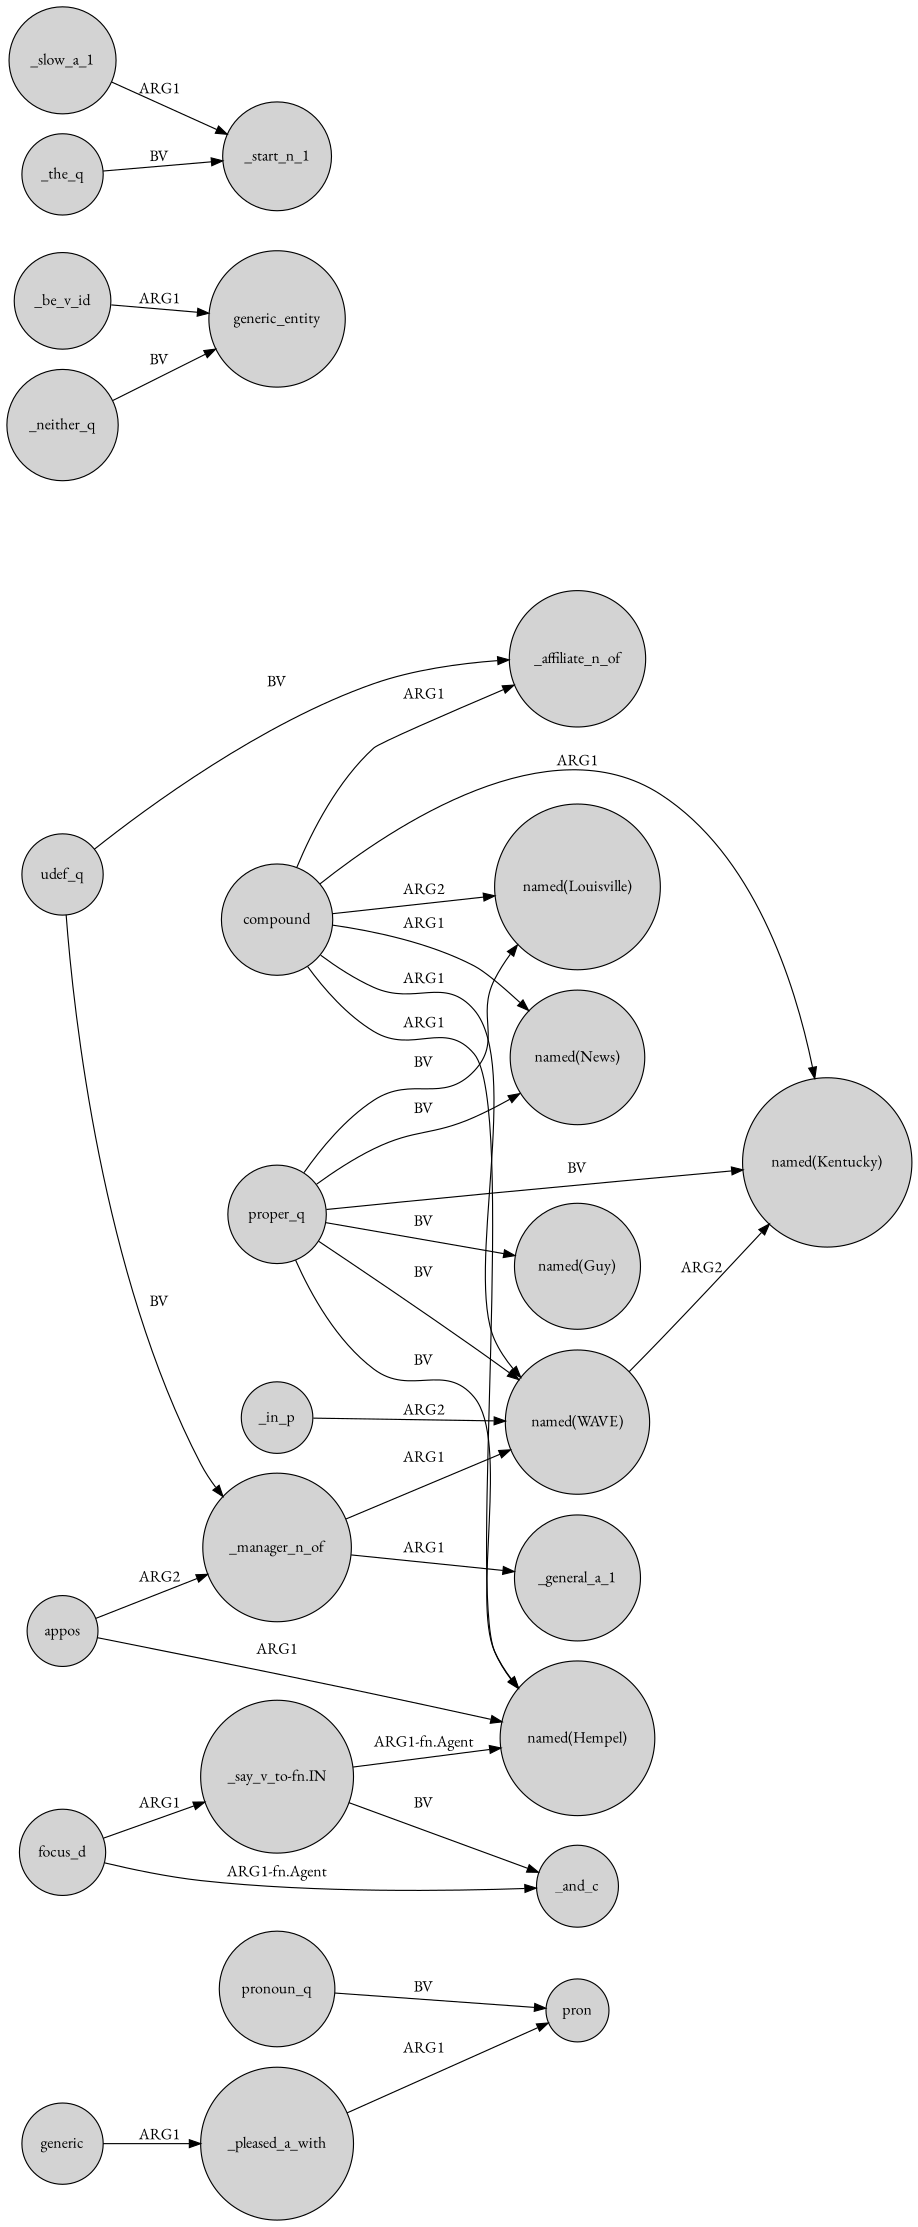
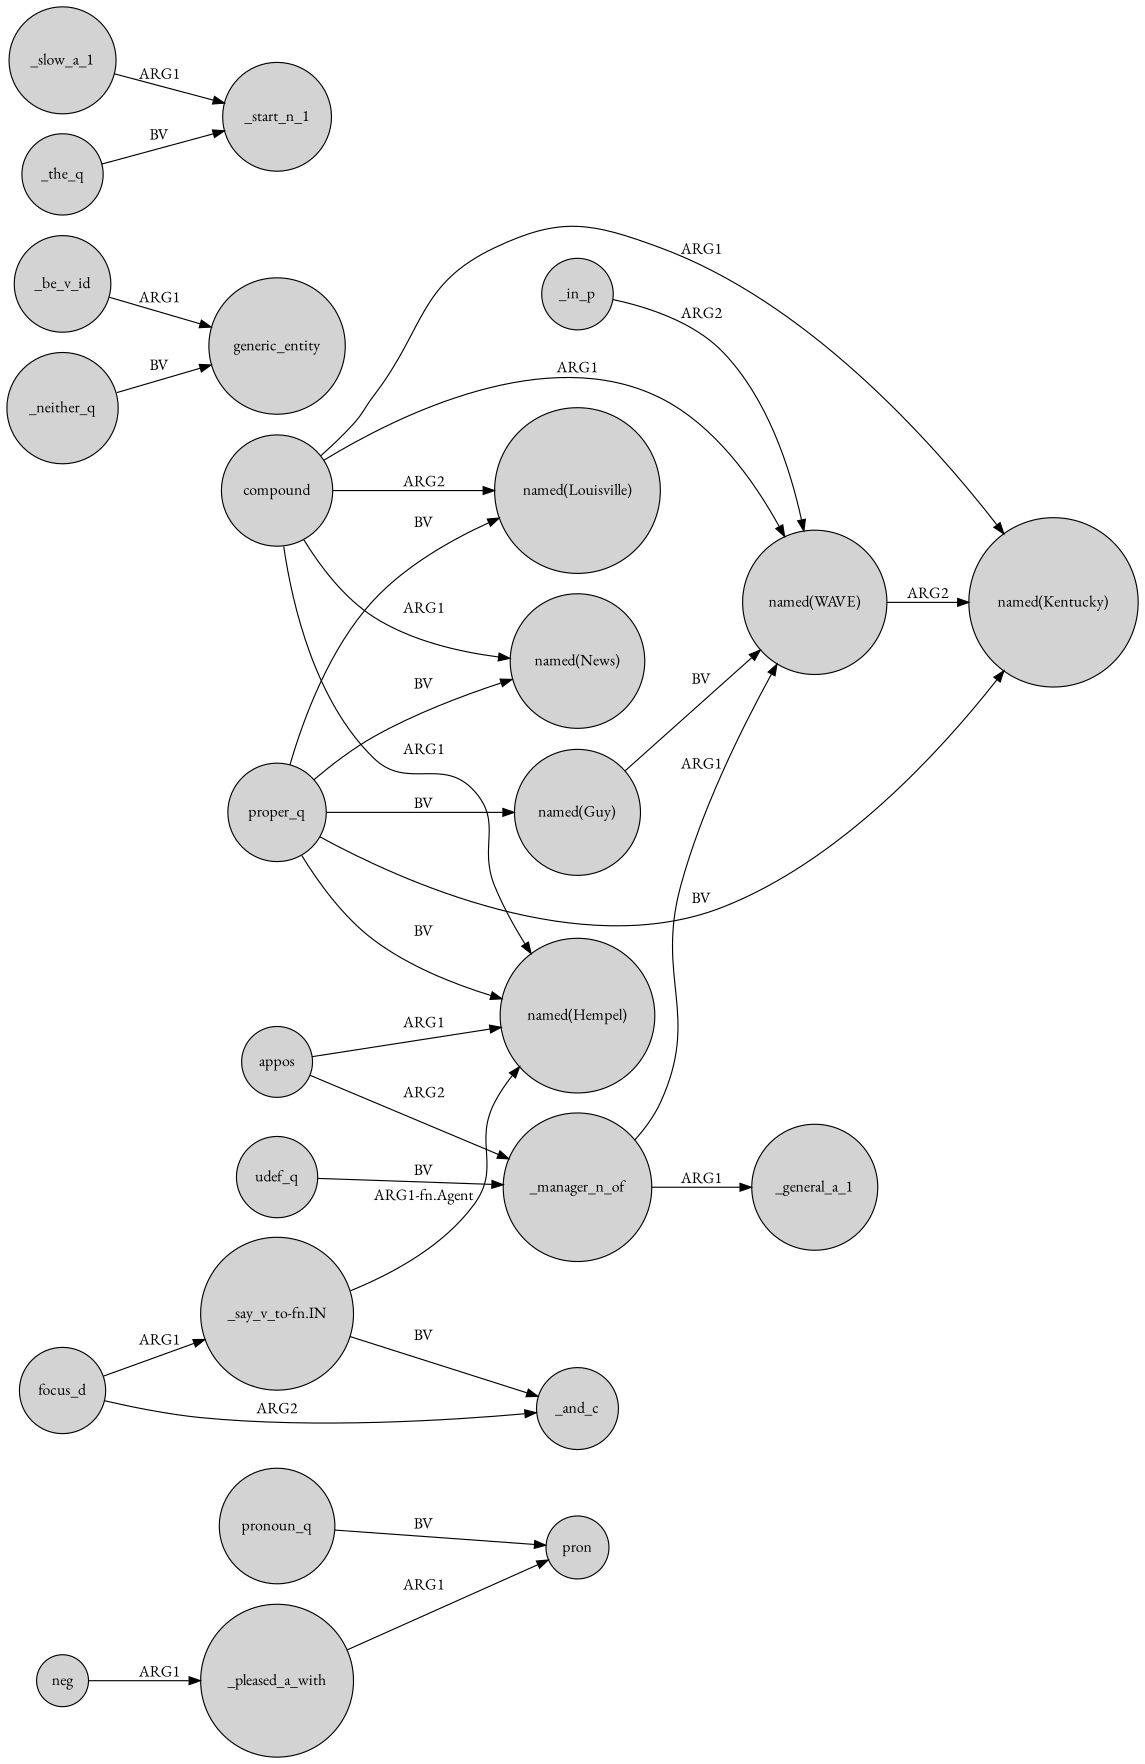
(577, 659) -> none
(415, 1306) -> (688, 714)
(277, 1872) -> (277, 1409)
(63, 2144) -> (63, 1681)
